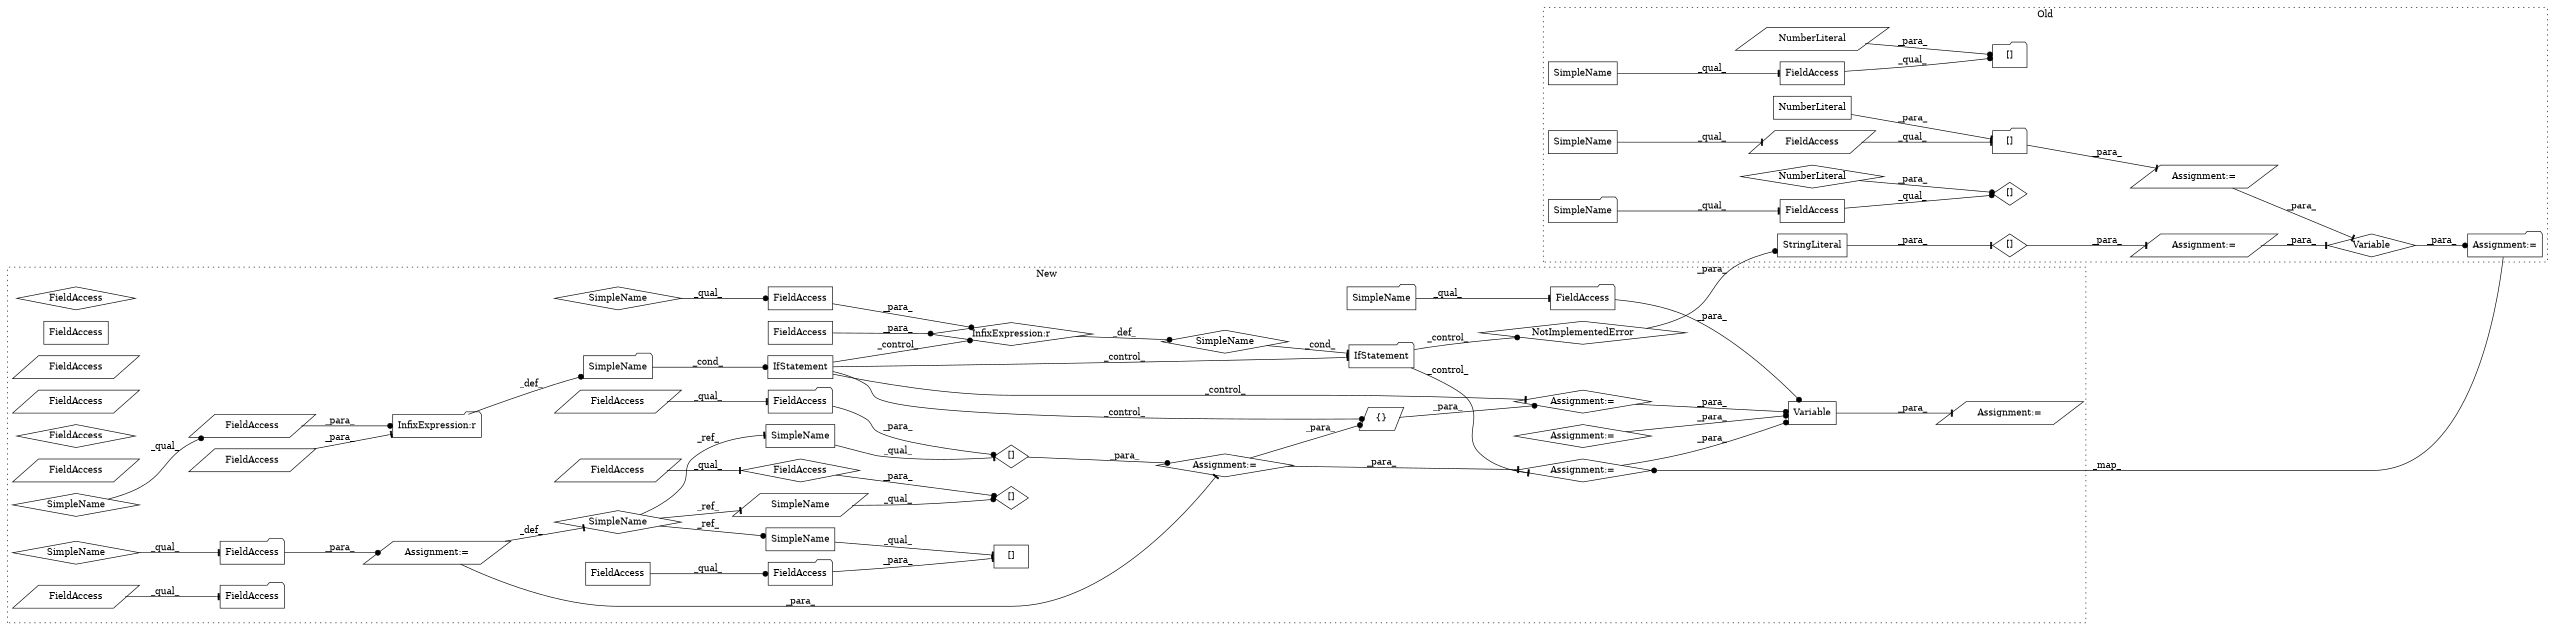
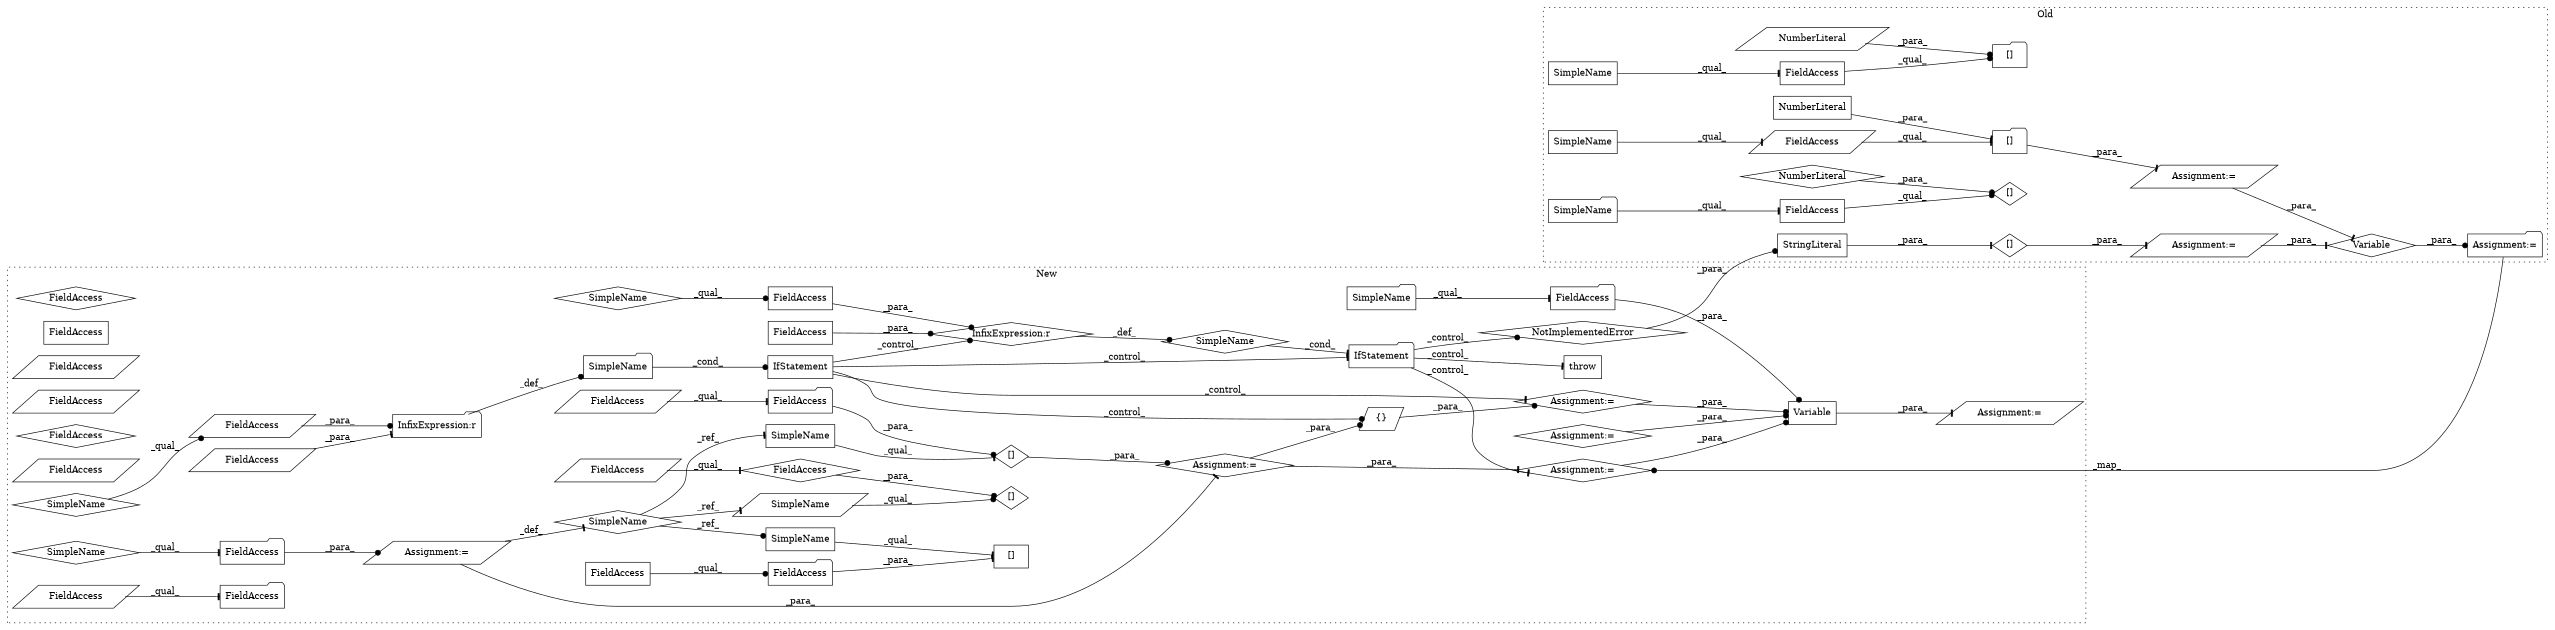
none -> (1583, 367)
